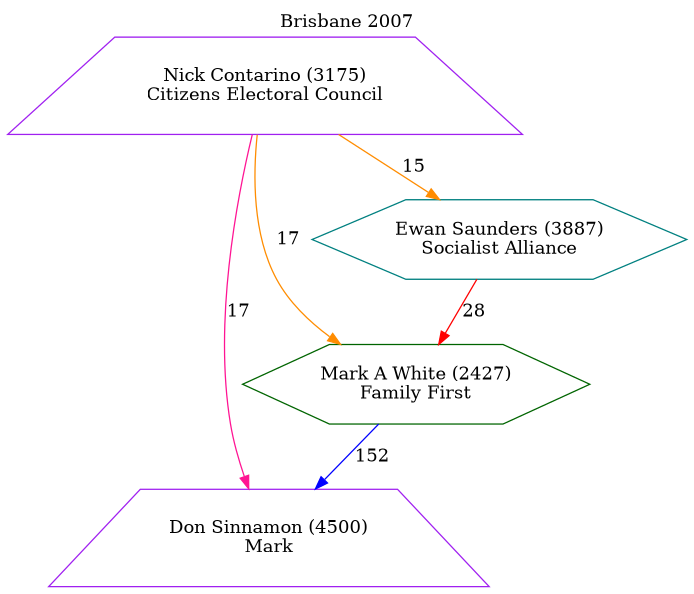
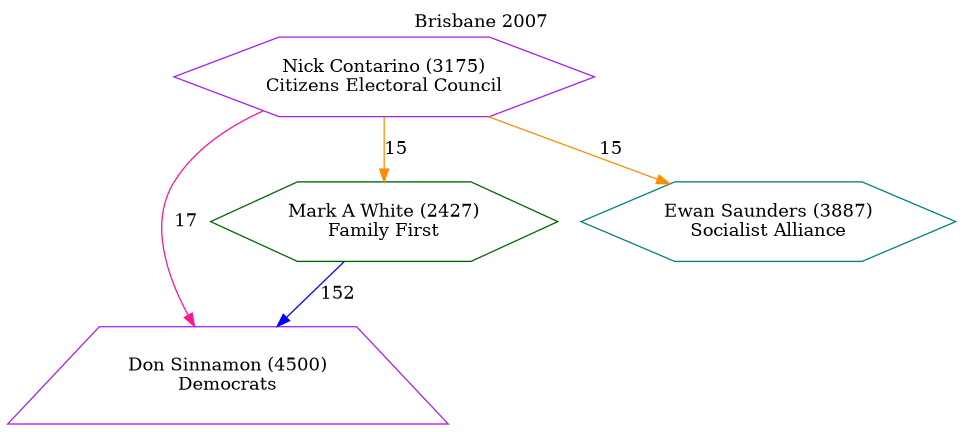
(265, 86) -> (384, 77)
(289, 240) -> (396, 149)
(461, 306) -> none
(269, 538) -> (228, 375)
